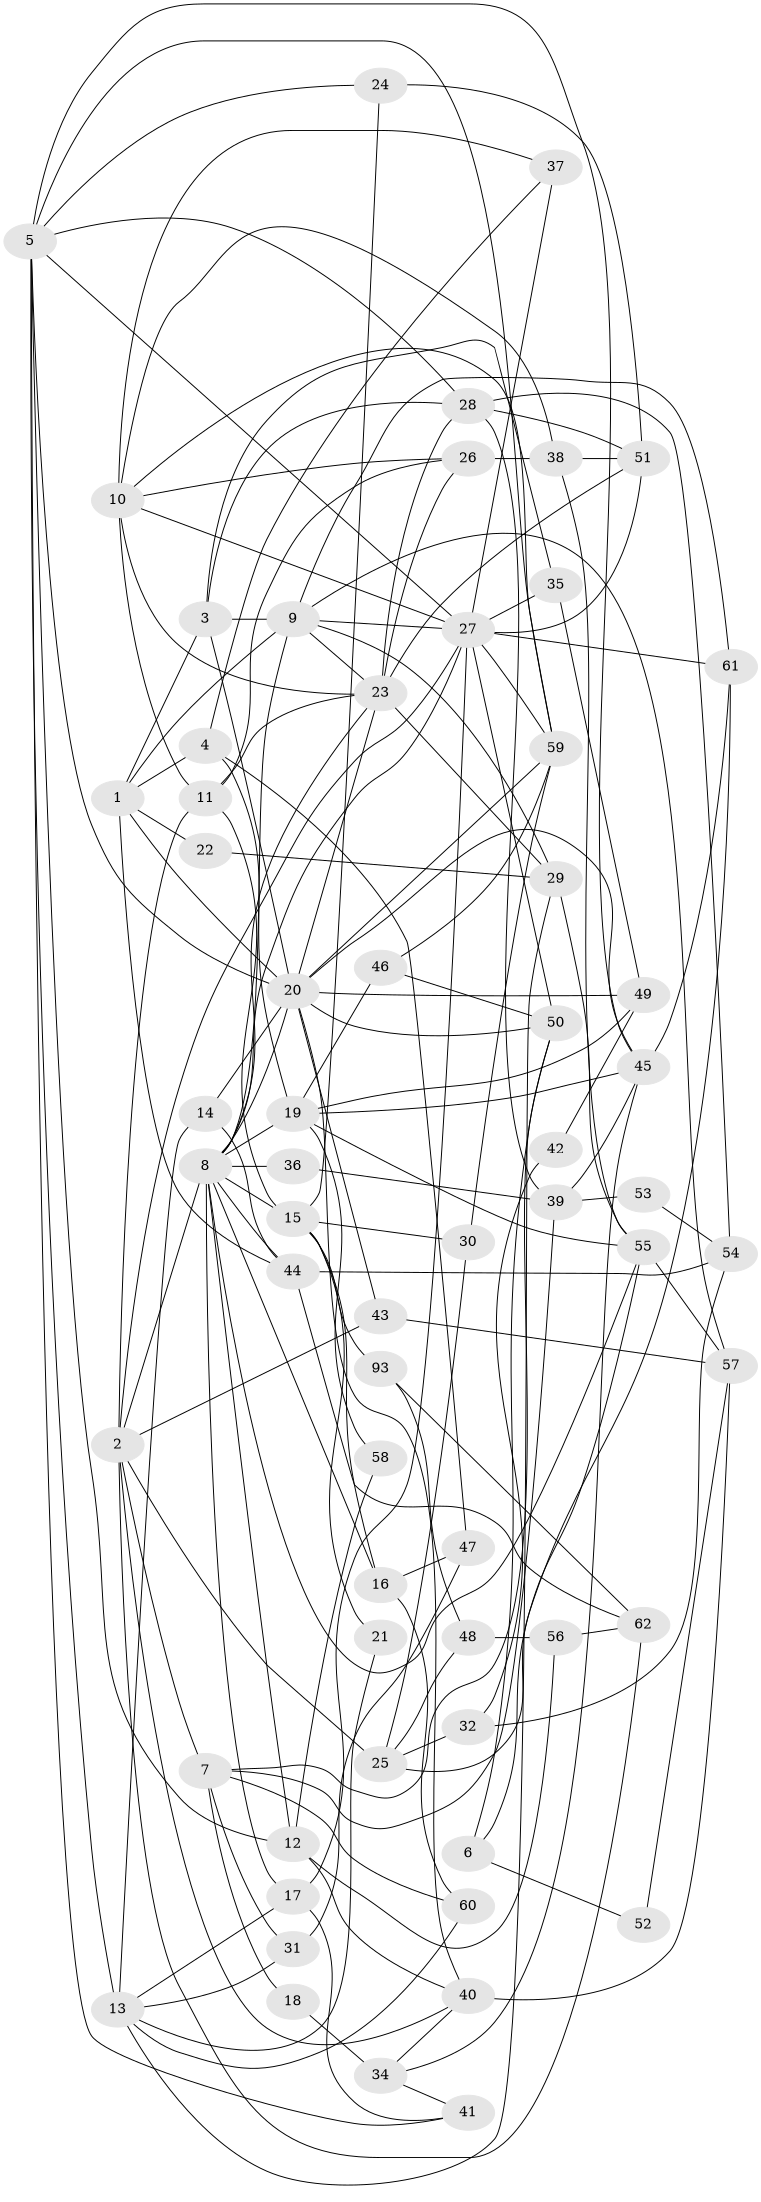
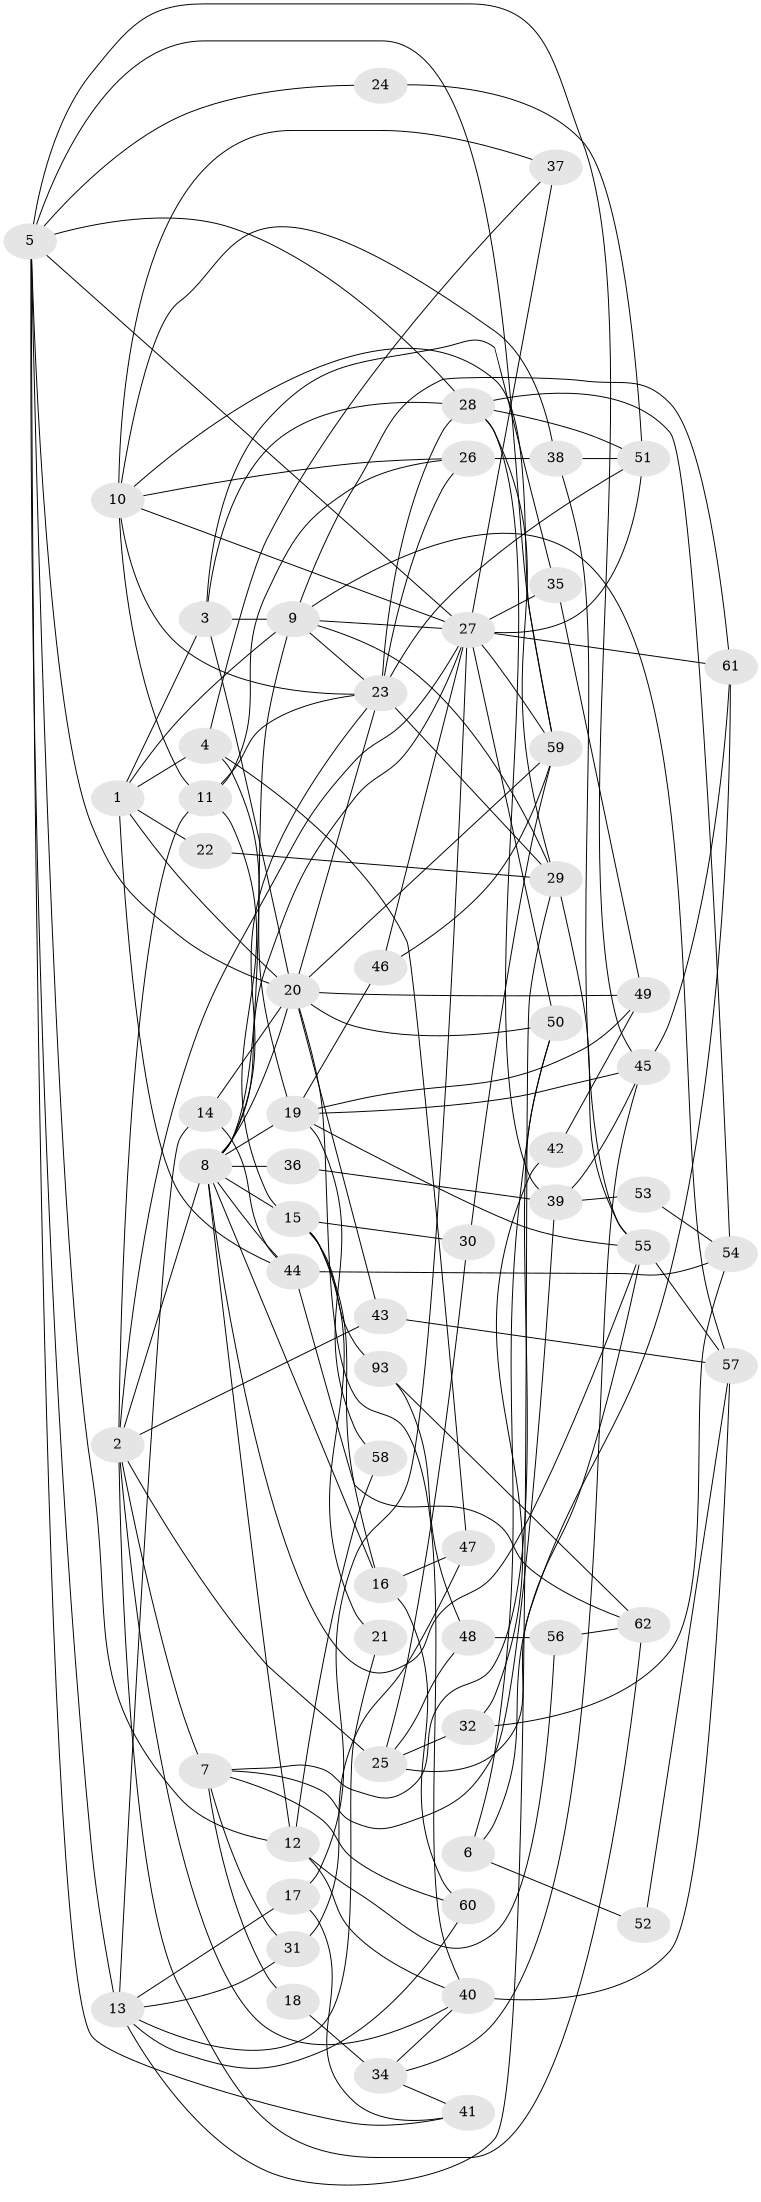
(353, 656) -> none
none -> (523, 717)
(544, 833) -> none
(487, 1002) -> (424, 799)
(216, 1537) -> none
